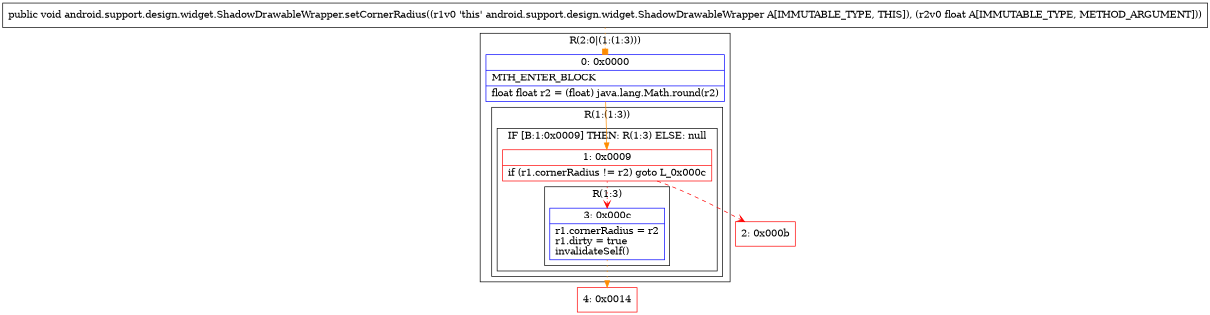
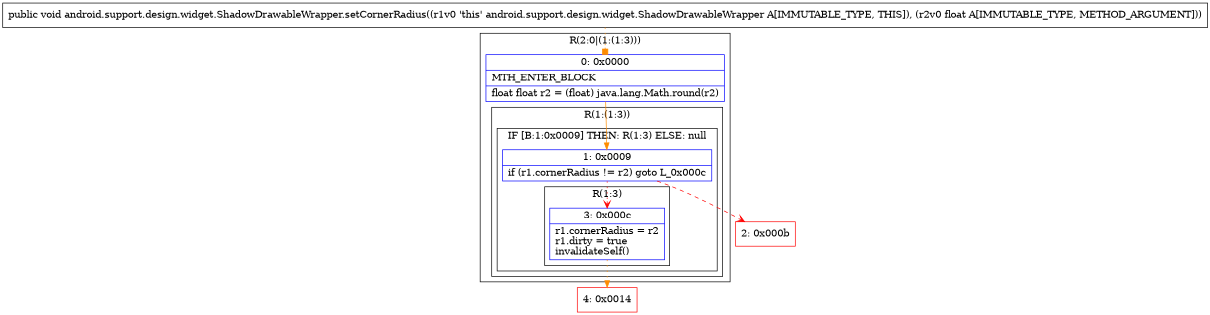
(607, 165) -> (607, 165)
